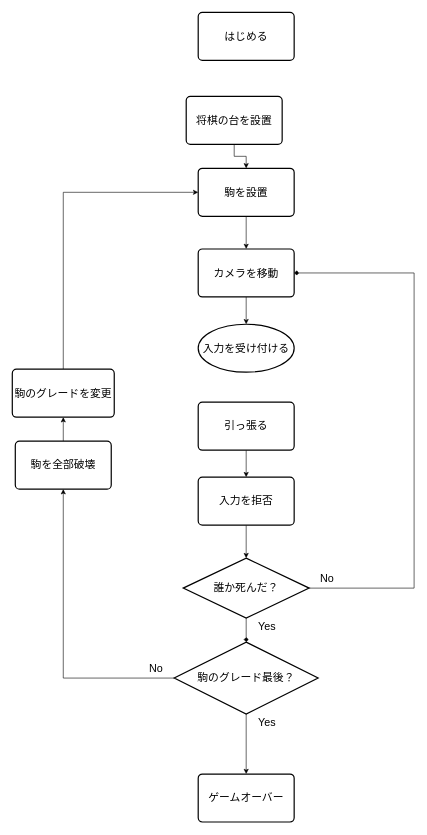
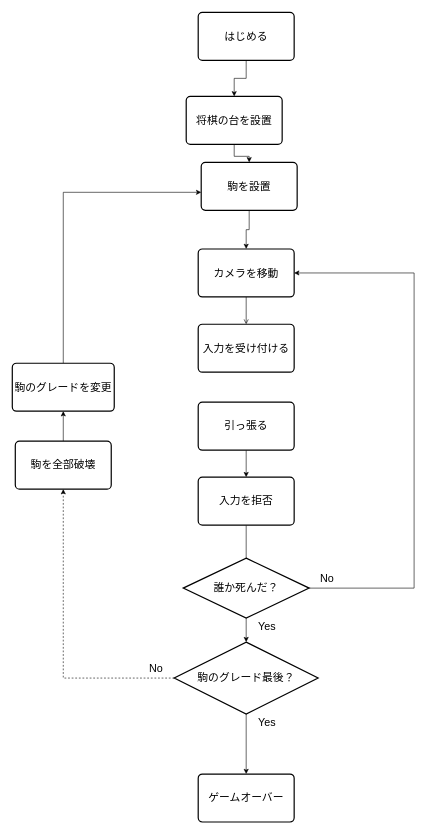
none -> (240, 78)
(246, 192) -> (249, 186)
(300, 273) -> (299, 273)
(246, 318) -> (246, 320)
(246, 348) -> (246, 348)
(63, 393) -> (63, 387)
(246, 552) -> (246, 554)
(246, 636) -> (246, 636)
(63, 641) -> (63, 641)
